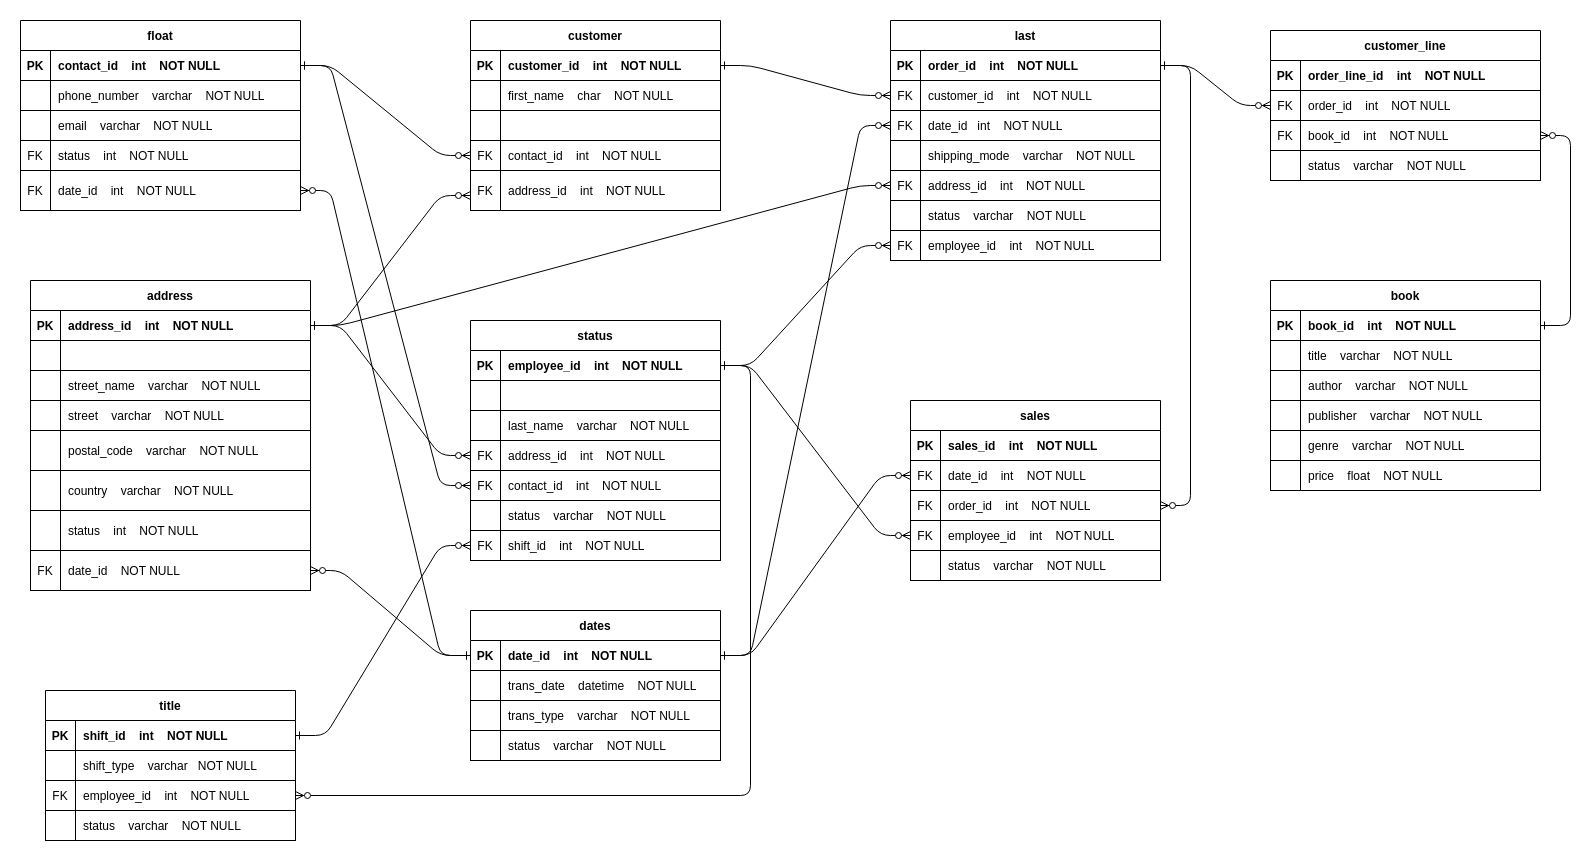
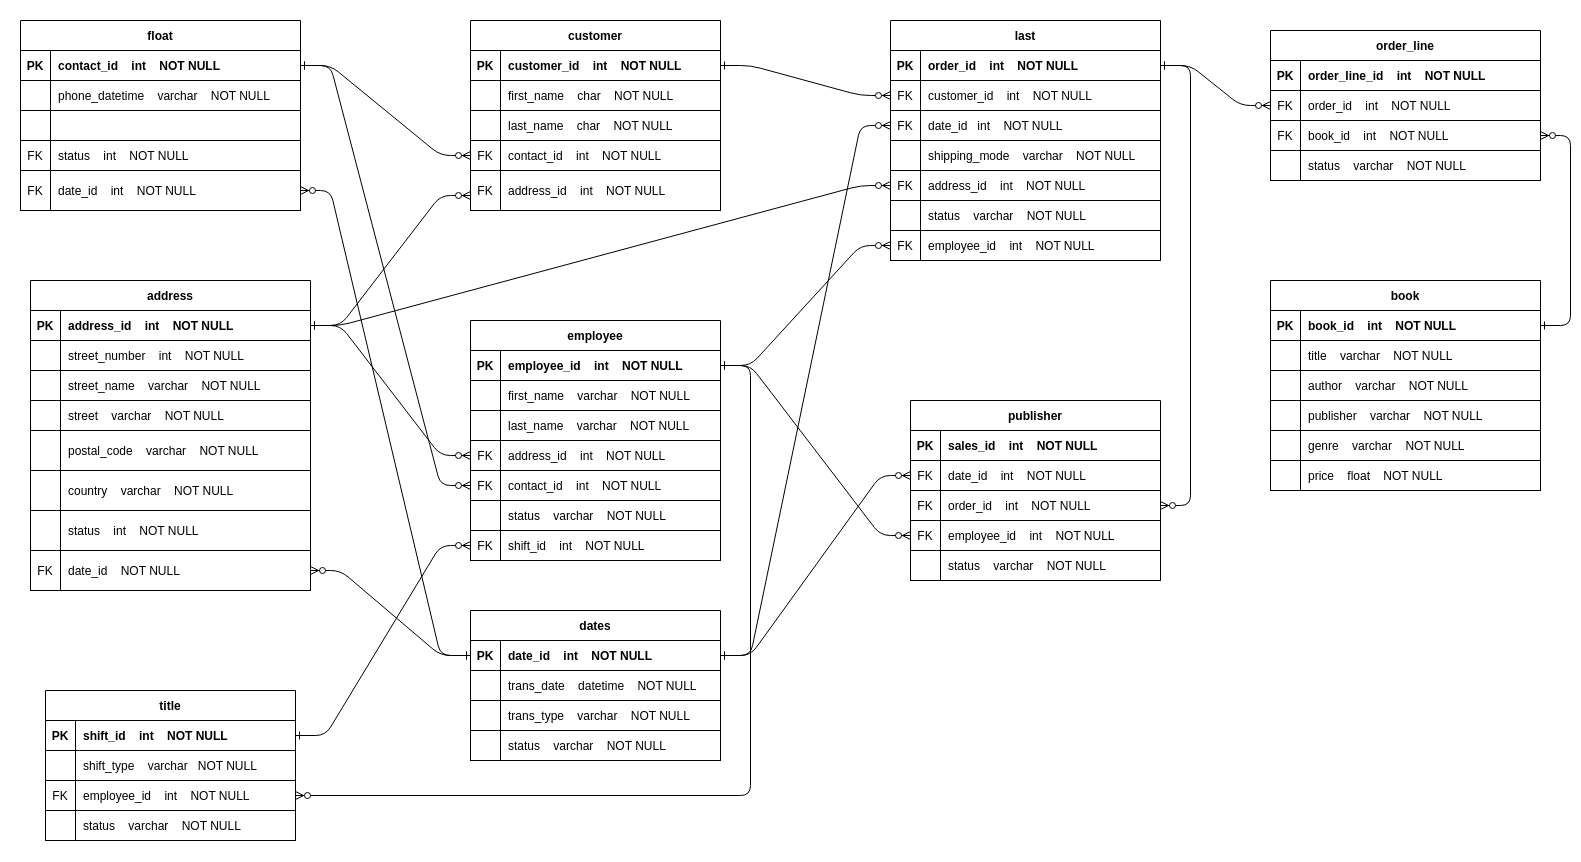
(1405, 46) -> (1405, 46)
(171, 96) -> (176, 96)
(176, 126) -> none
none -> (611, 126)
(595, 336) -> (595, 336)
none -> (186, 356)
none -> (611, 396)
(1035, 416) -> (1035, 416)
